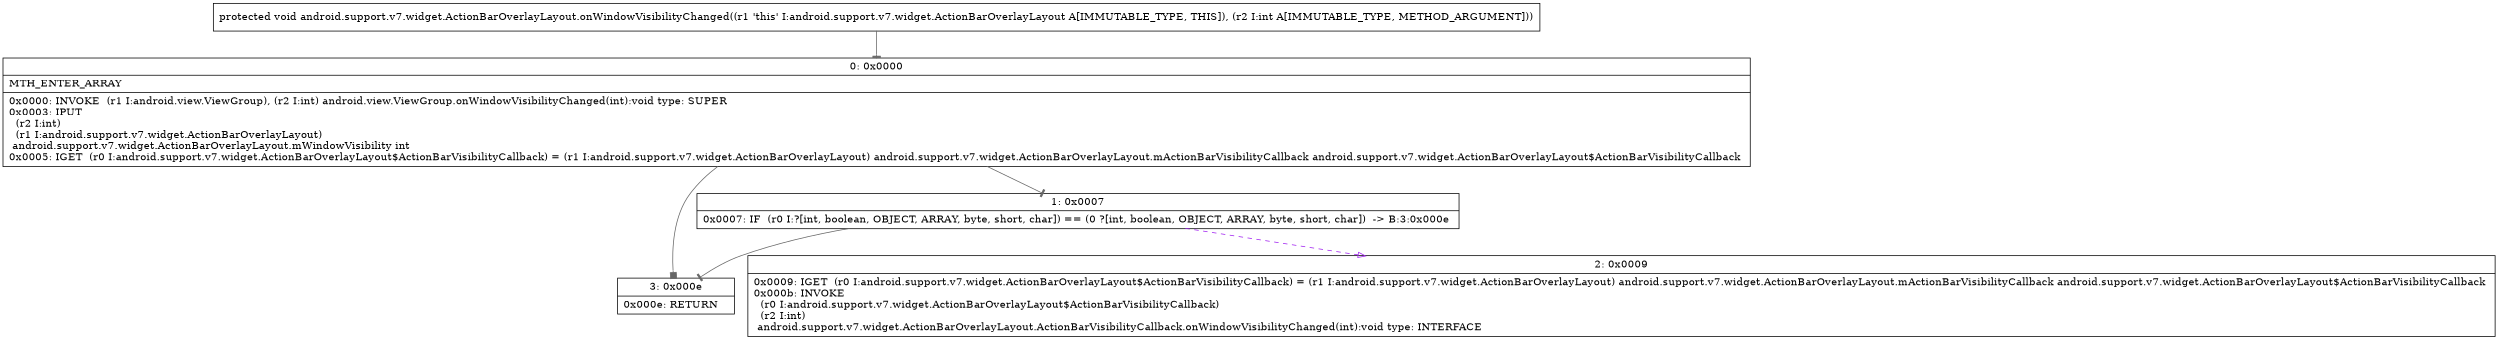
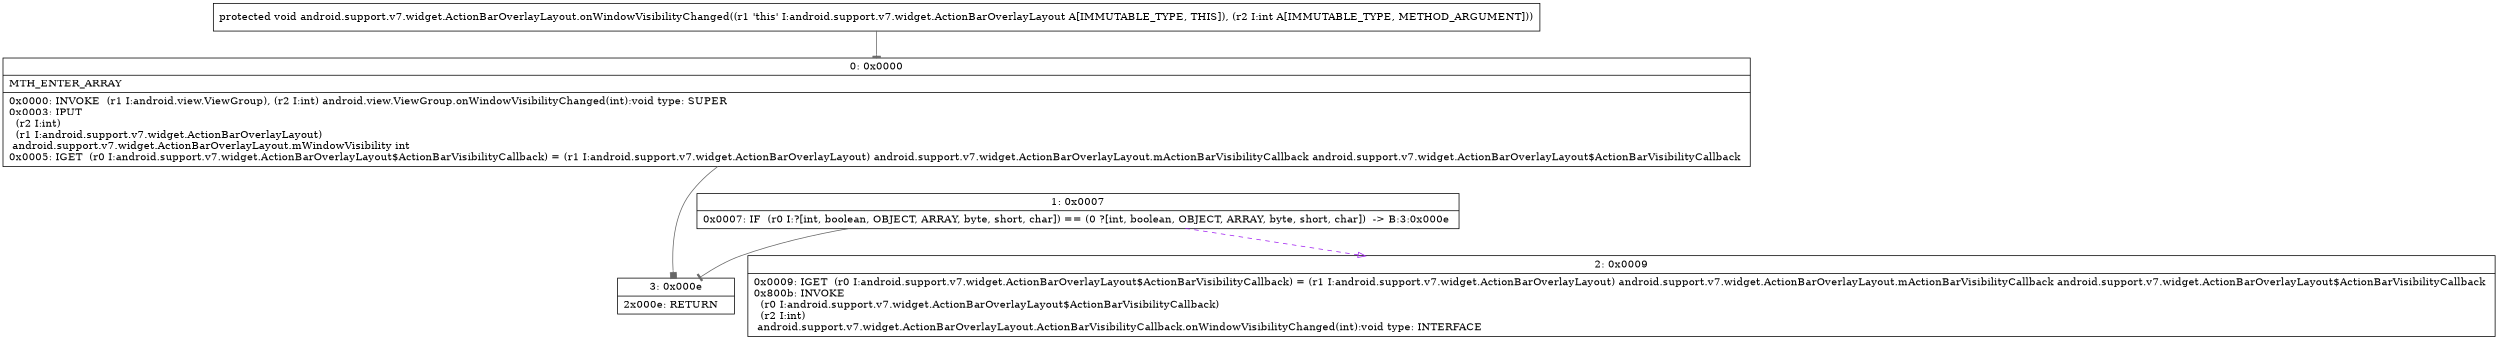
(1014, 179) -> none
(803, 293) -> (803, 293)
(676, 305) -> (676, 305)
